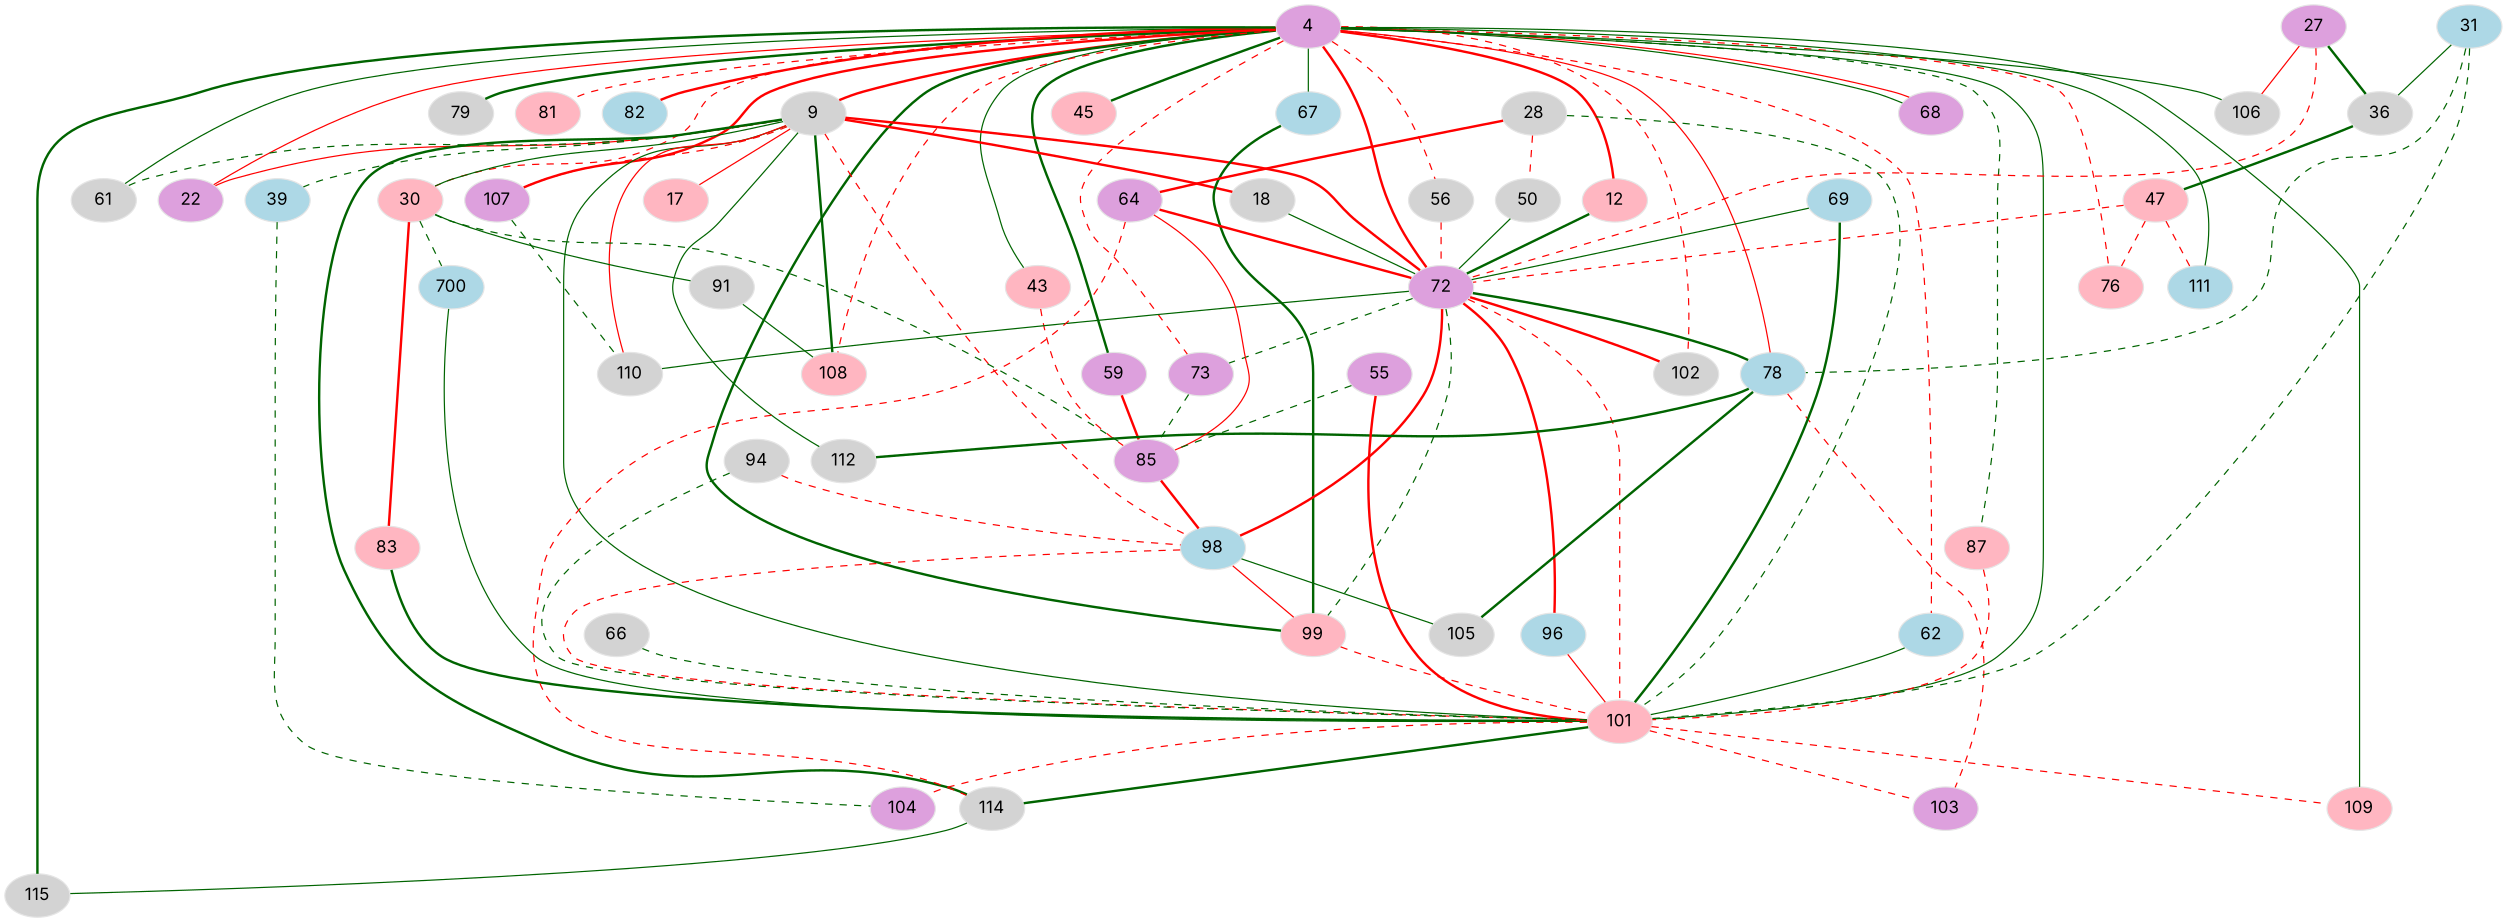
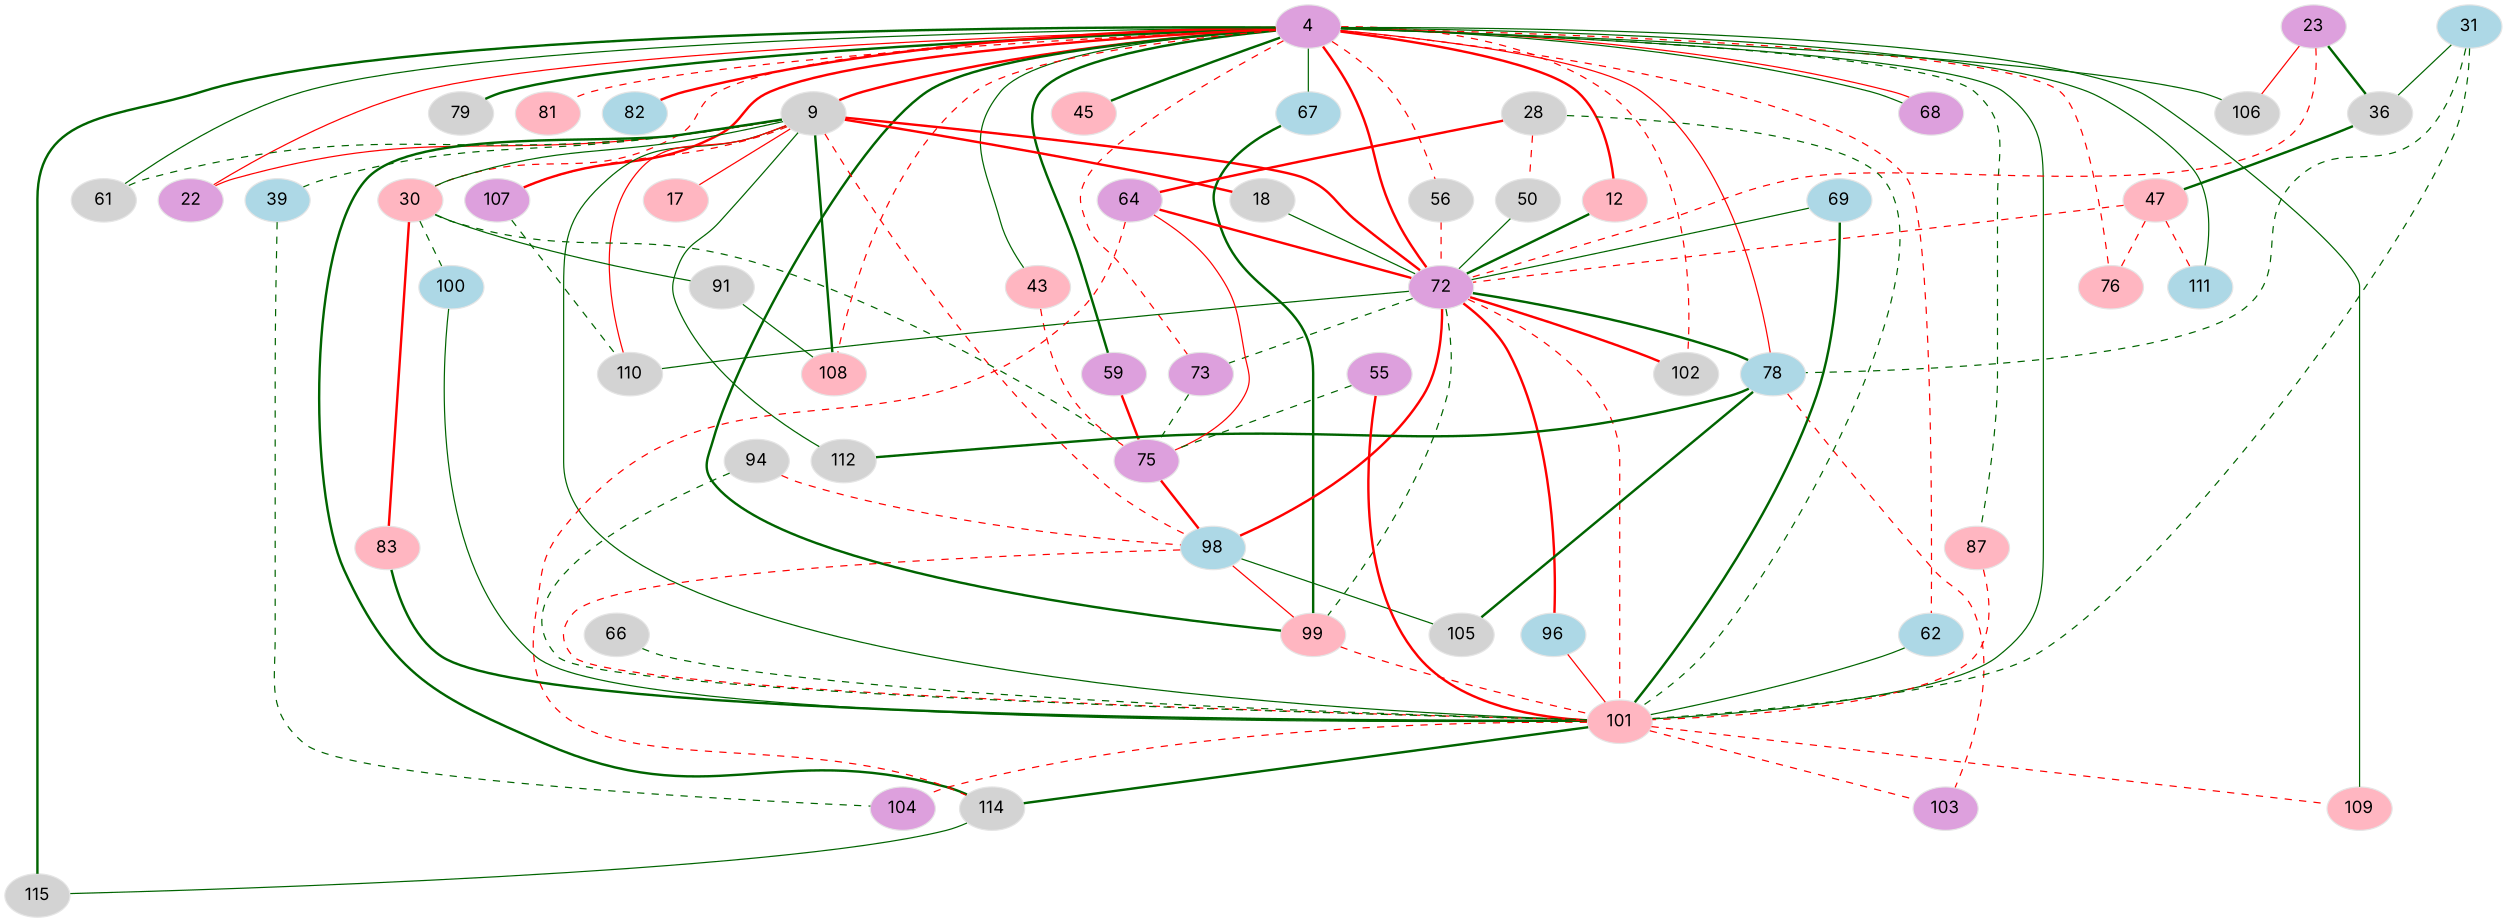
(2314, 27) -> (2314, 27)
(451, 287) -> (451, 287)
(1147, 461) -> (1147, 461)
